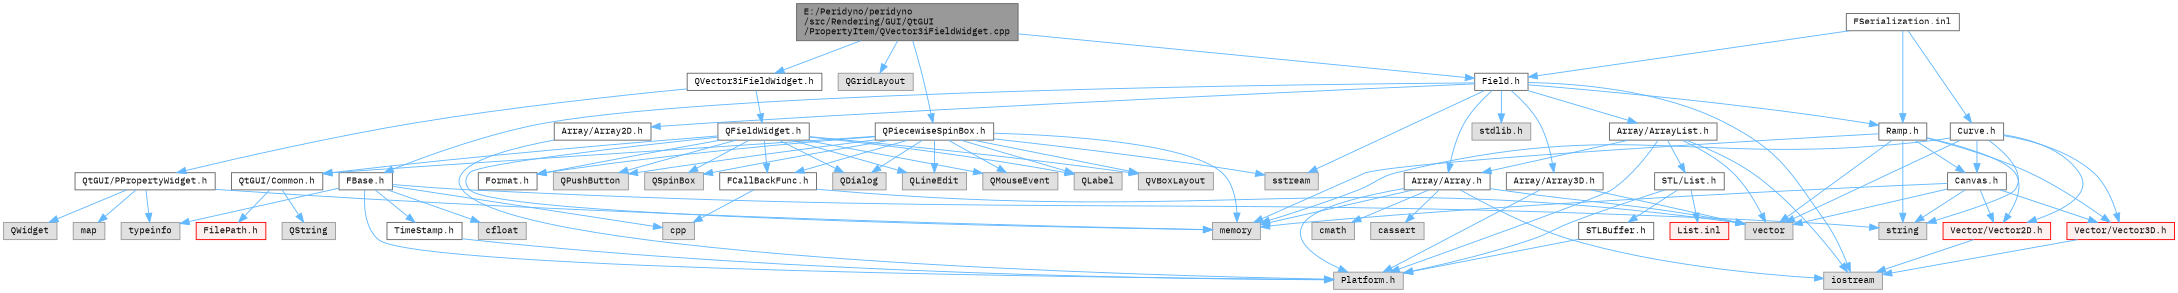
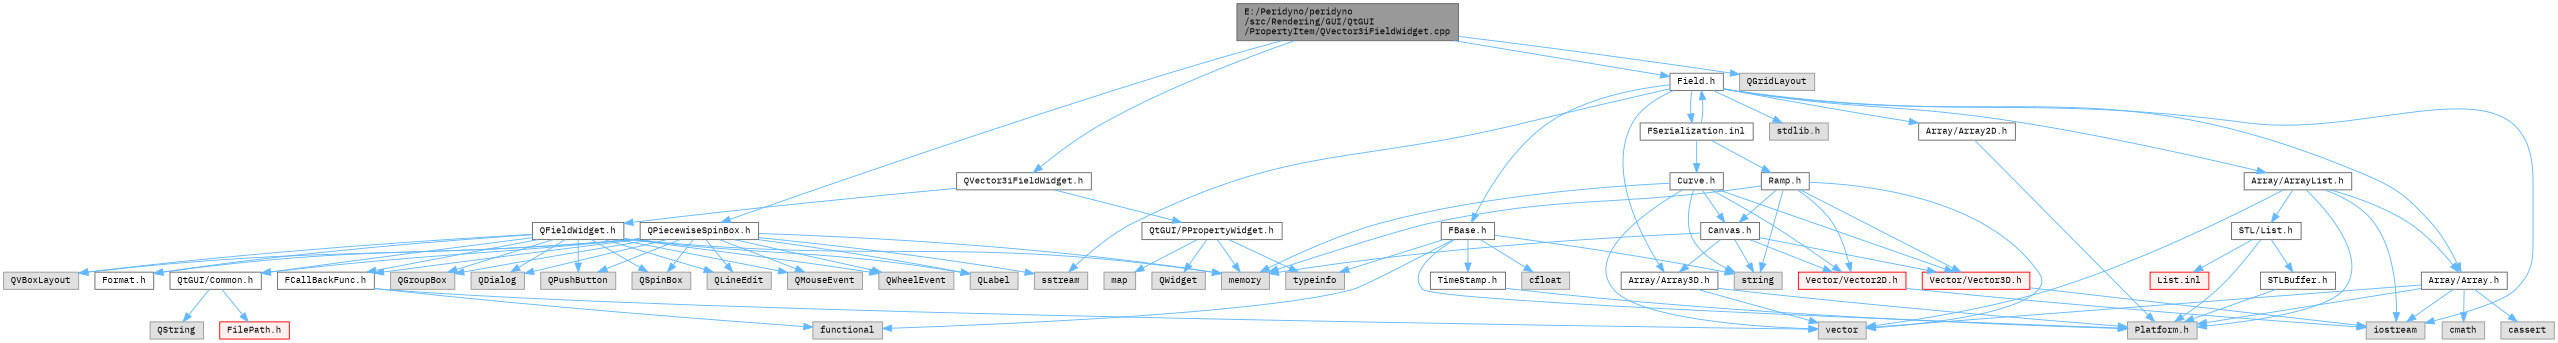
(1699, 101) -> (1691, 102)
(1341, 206) -> none
(1875, 206) -> (1709, 249)
(679, 231) -> (848, 330)
none -> (423, 281)
none -> (916, 281)
